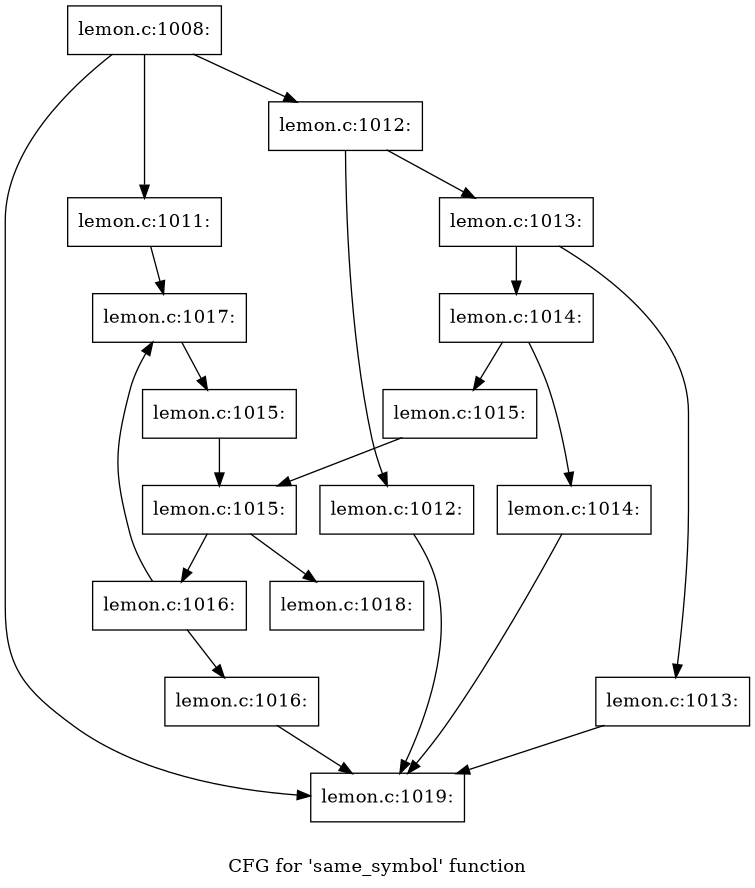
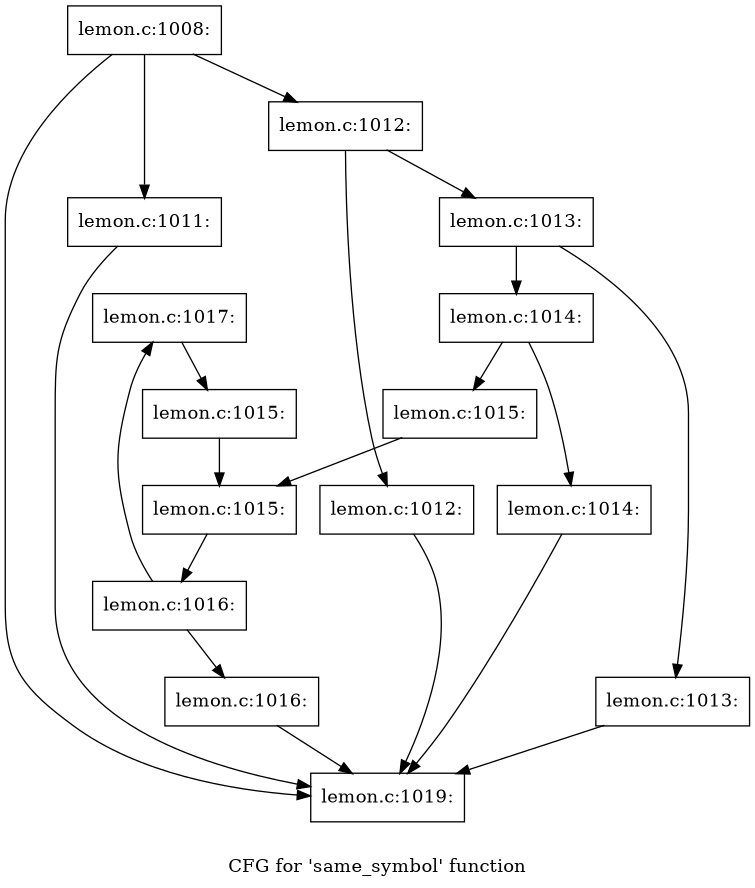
(155, 264) -> (55, 580)
(347, 606) -> none
